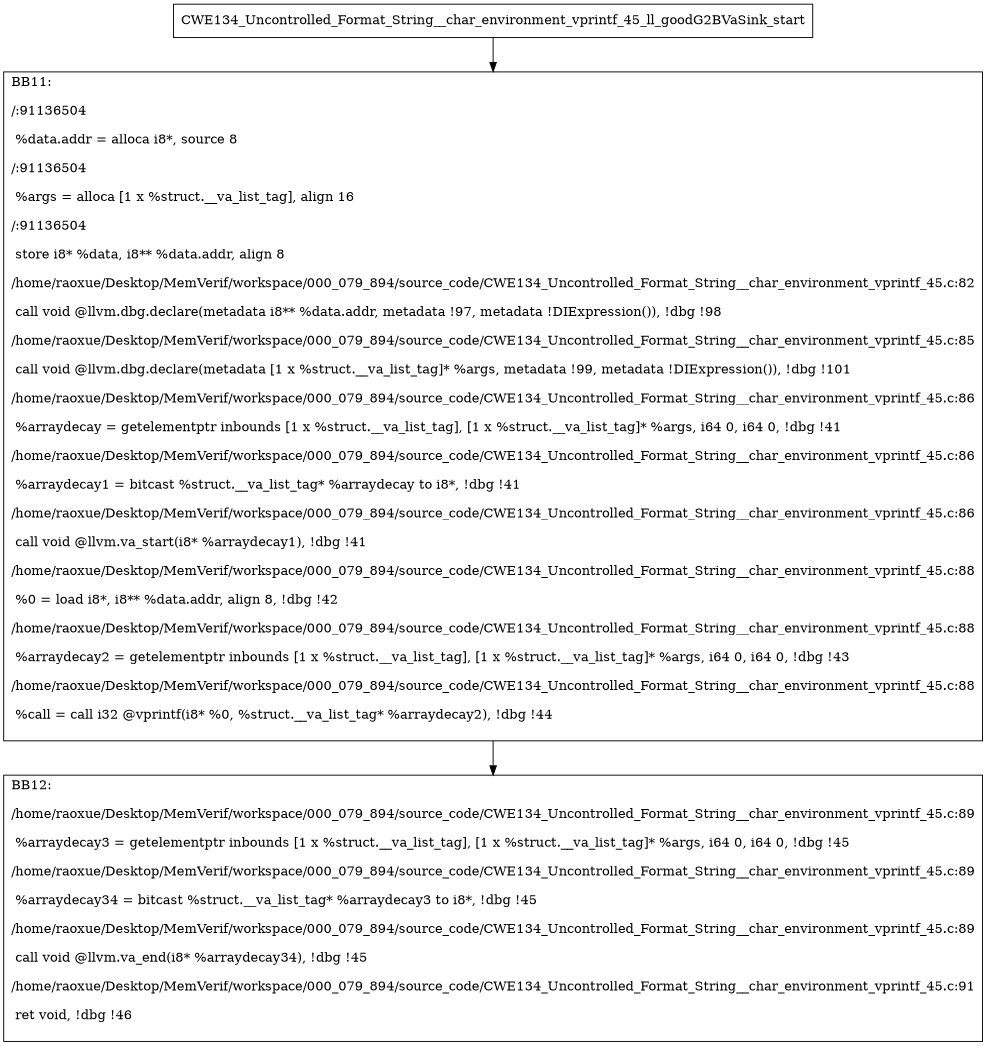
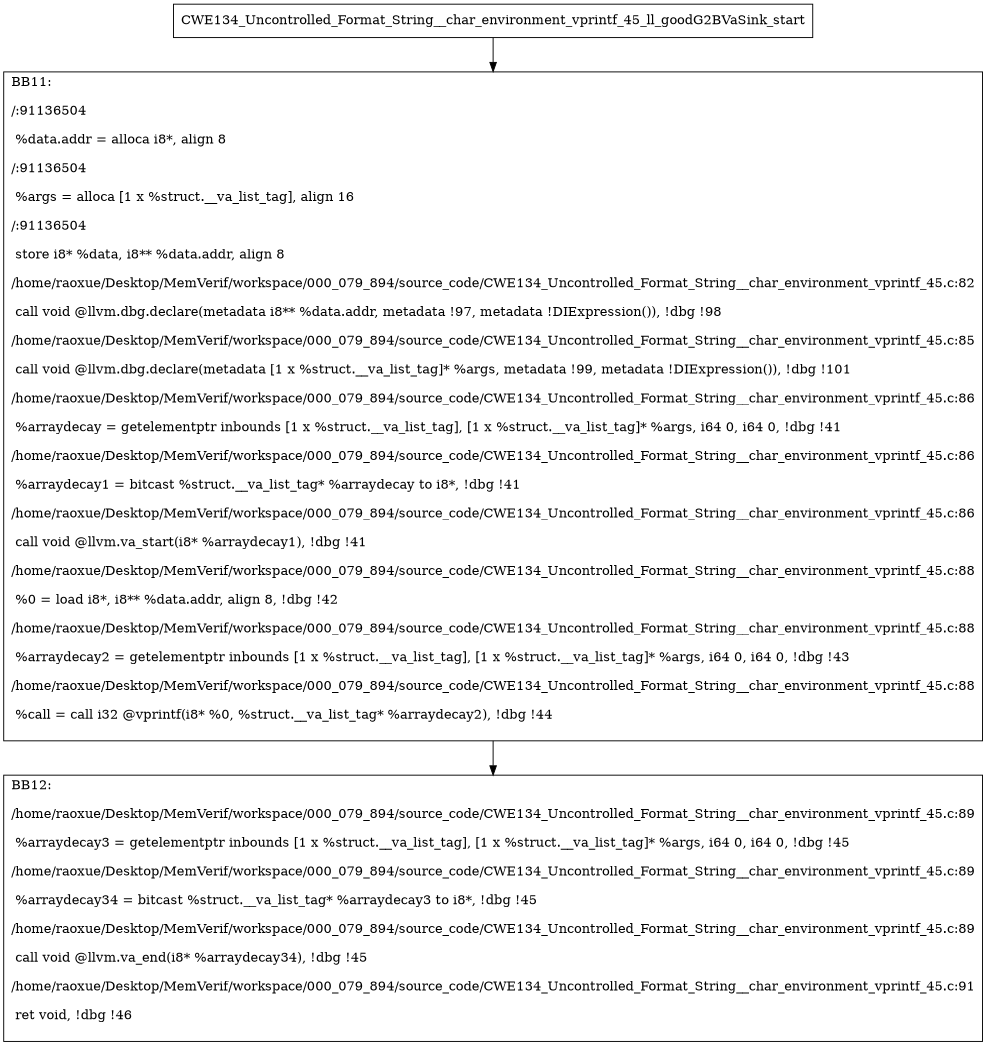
(124, 140) -> (119, 140)
